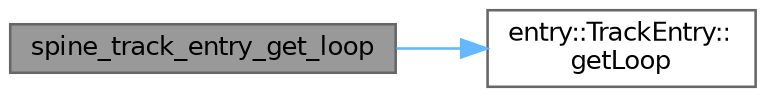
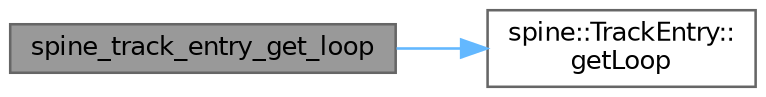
(622, 49) -> (622, 49)
